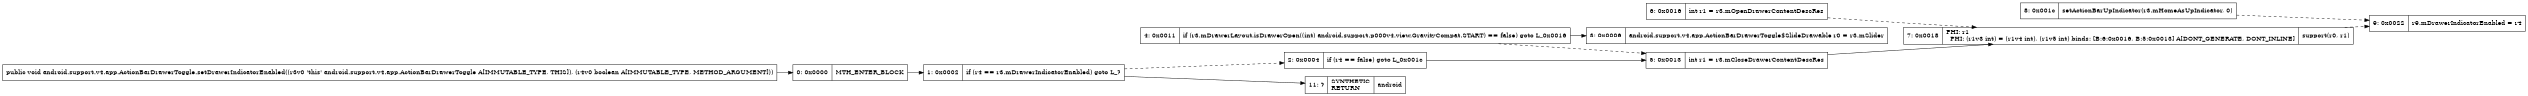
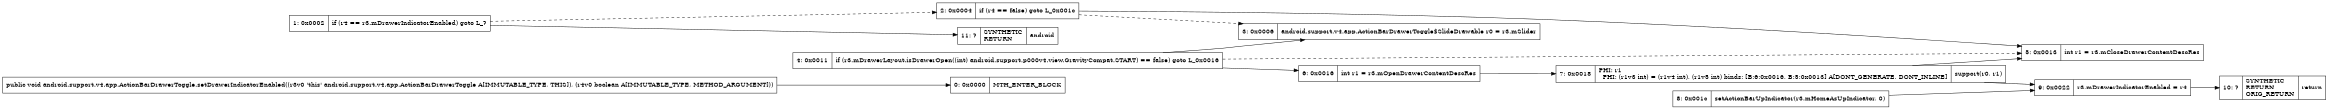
(2301, 18) -> (1960, 93)
none -> (1159, 19)
(1900, 23) -> (1516, 74)
(2467, 23) -> (2132, 88)
(2355, 27) -> (2007, 83)
(1908, 50) -> (1965, 62)
none -> (1258, 69)
(913, 73) -> none
none -> (2273, 88)
